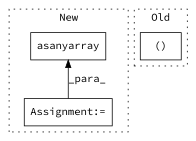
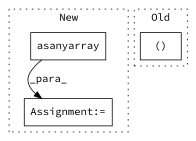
(68, 83) -> (29, 76)
